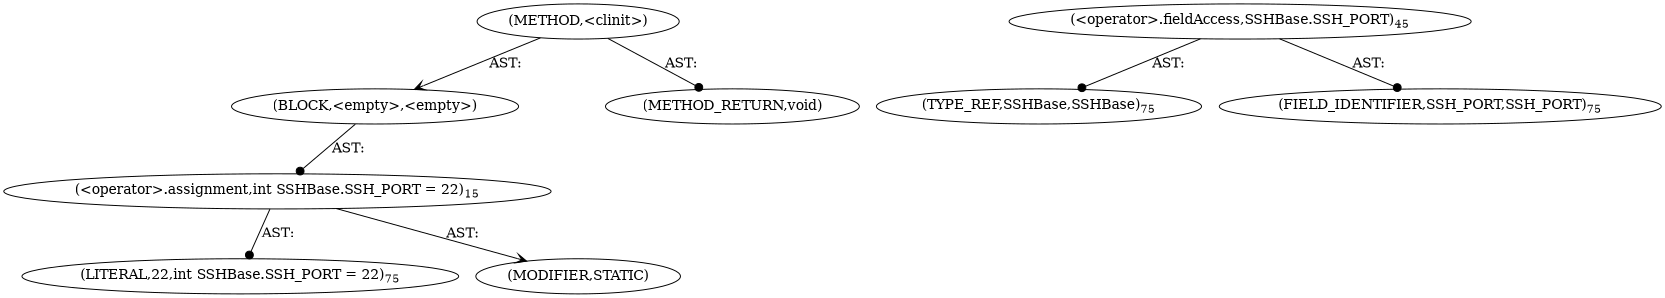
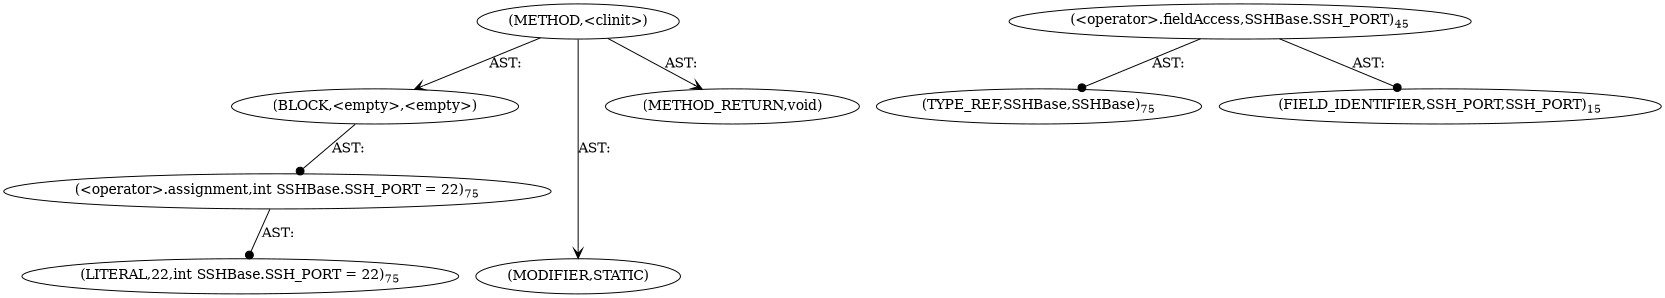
(652, 62) -> (652, 62)
(1595, 105) -> (1595, 105)
(472, 190) -> (472, 190)
(427, 234) -> (578, 144)
